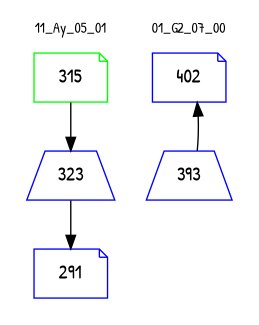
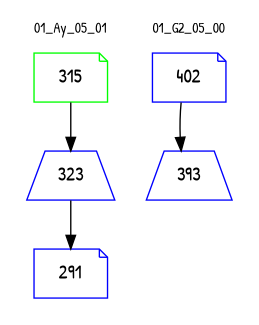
(71, 29) -> (71, 29)
(189, 29) -> (189, 29)
(198, 134) -> (180, 120)
